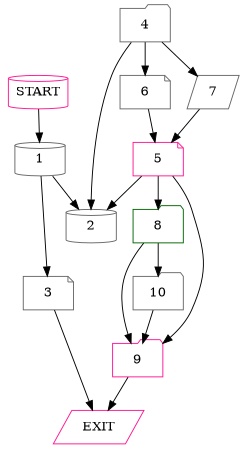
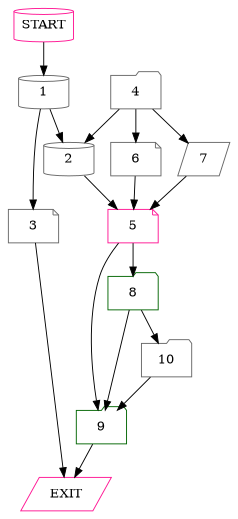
(128, 189) -> (97, 189)
(138, 360) -> (101, 427)
